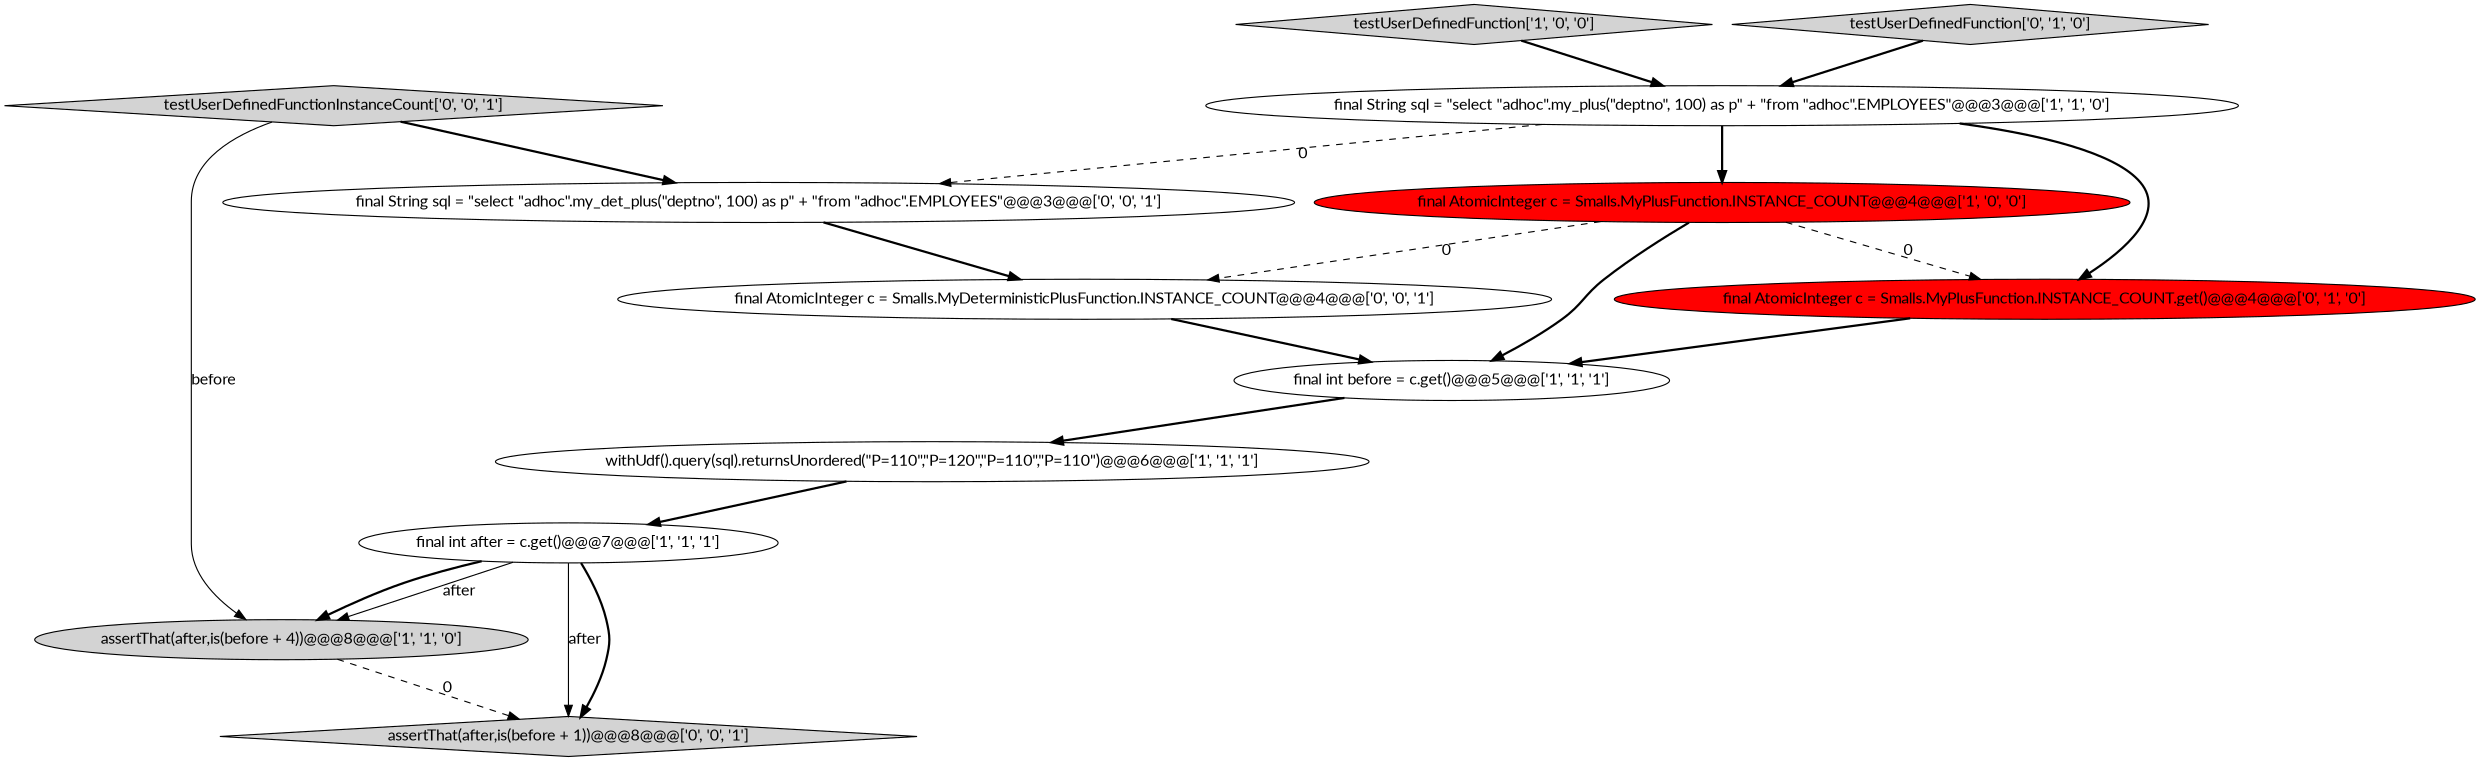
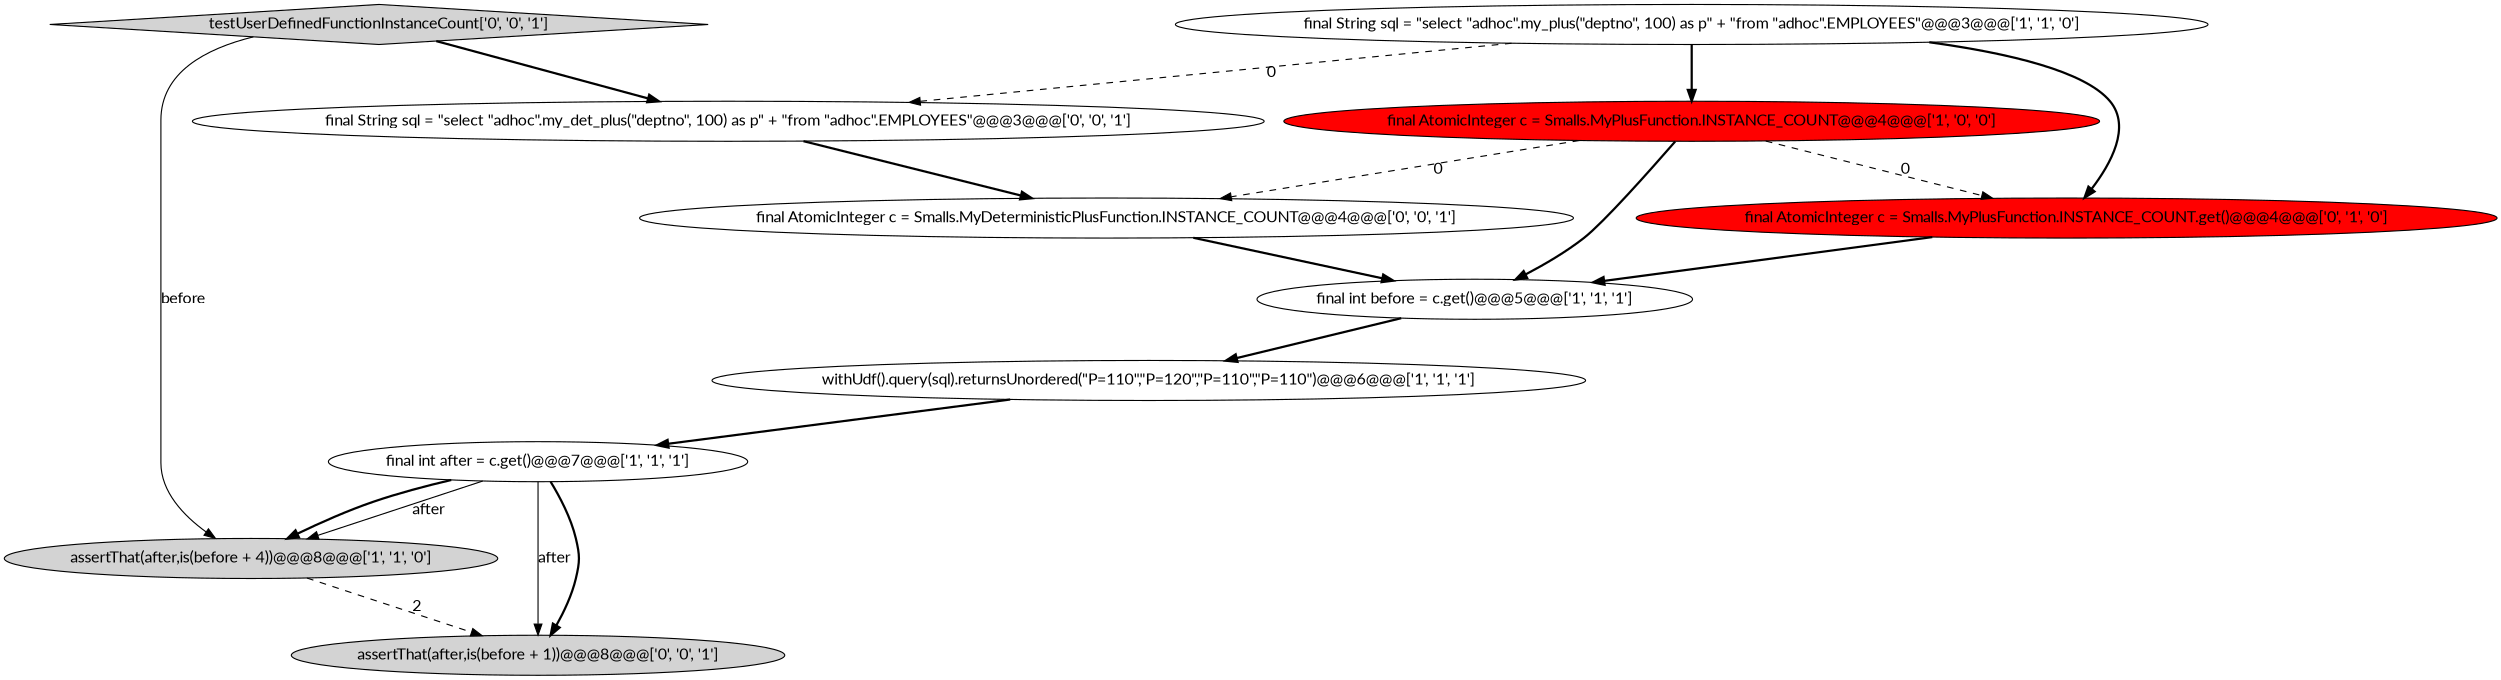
(1474, 24) -> none
(1970, 24) -> none
(448, 688) -> (417, 607)
(568, 736) -> (538, 655)
